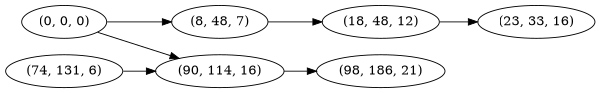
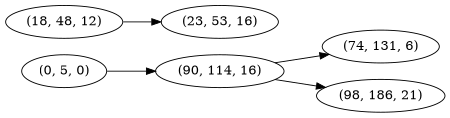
(64, 22) -> (64, 71)
(220, 22) -> none
(536, 22) -> (220, 22)
(135, 71) -> (297, 59)
